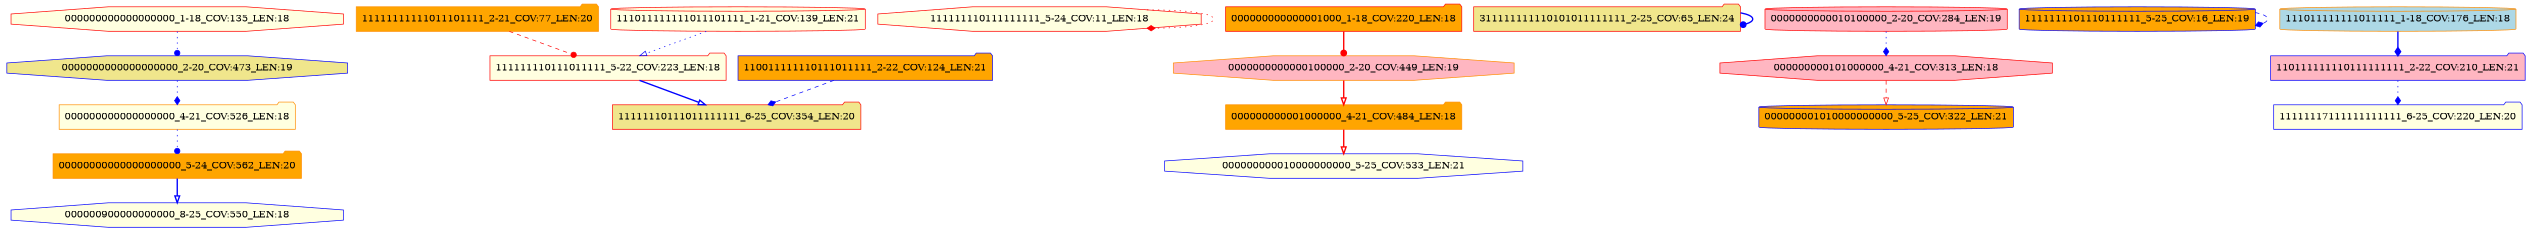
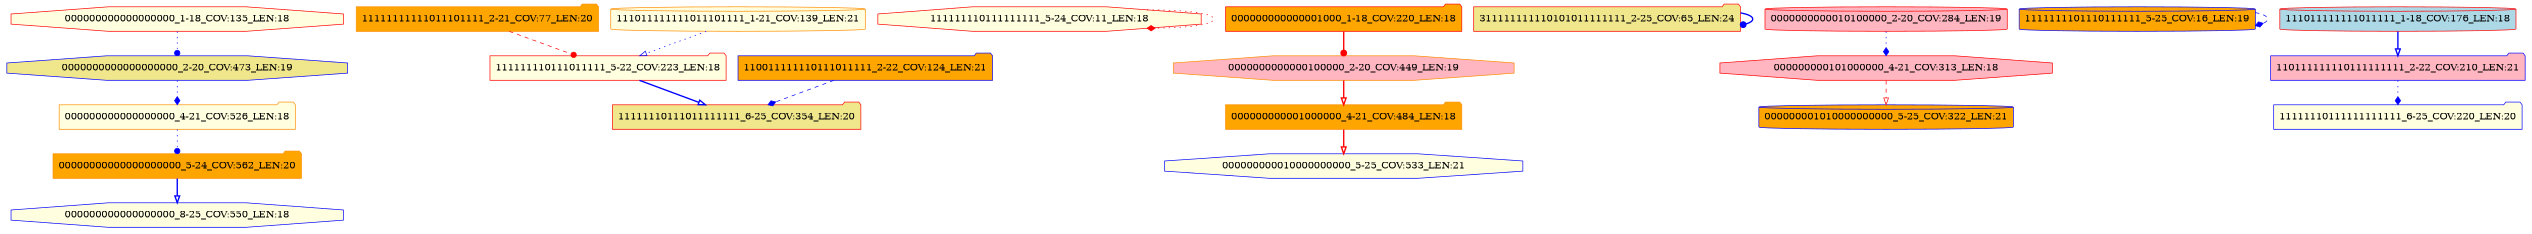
(738, 19) -> (738, 19)
(2398, 19) -> (2398, 19)
(2398, 40) -> (2398, 40)
(2398, 117) -> (2398, 117)
(177, 215) -> (177, 215)
